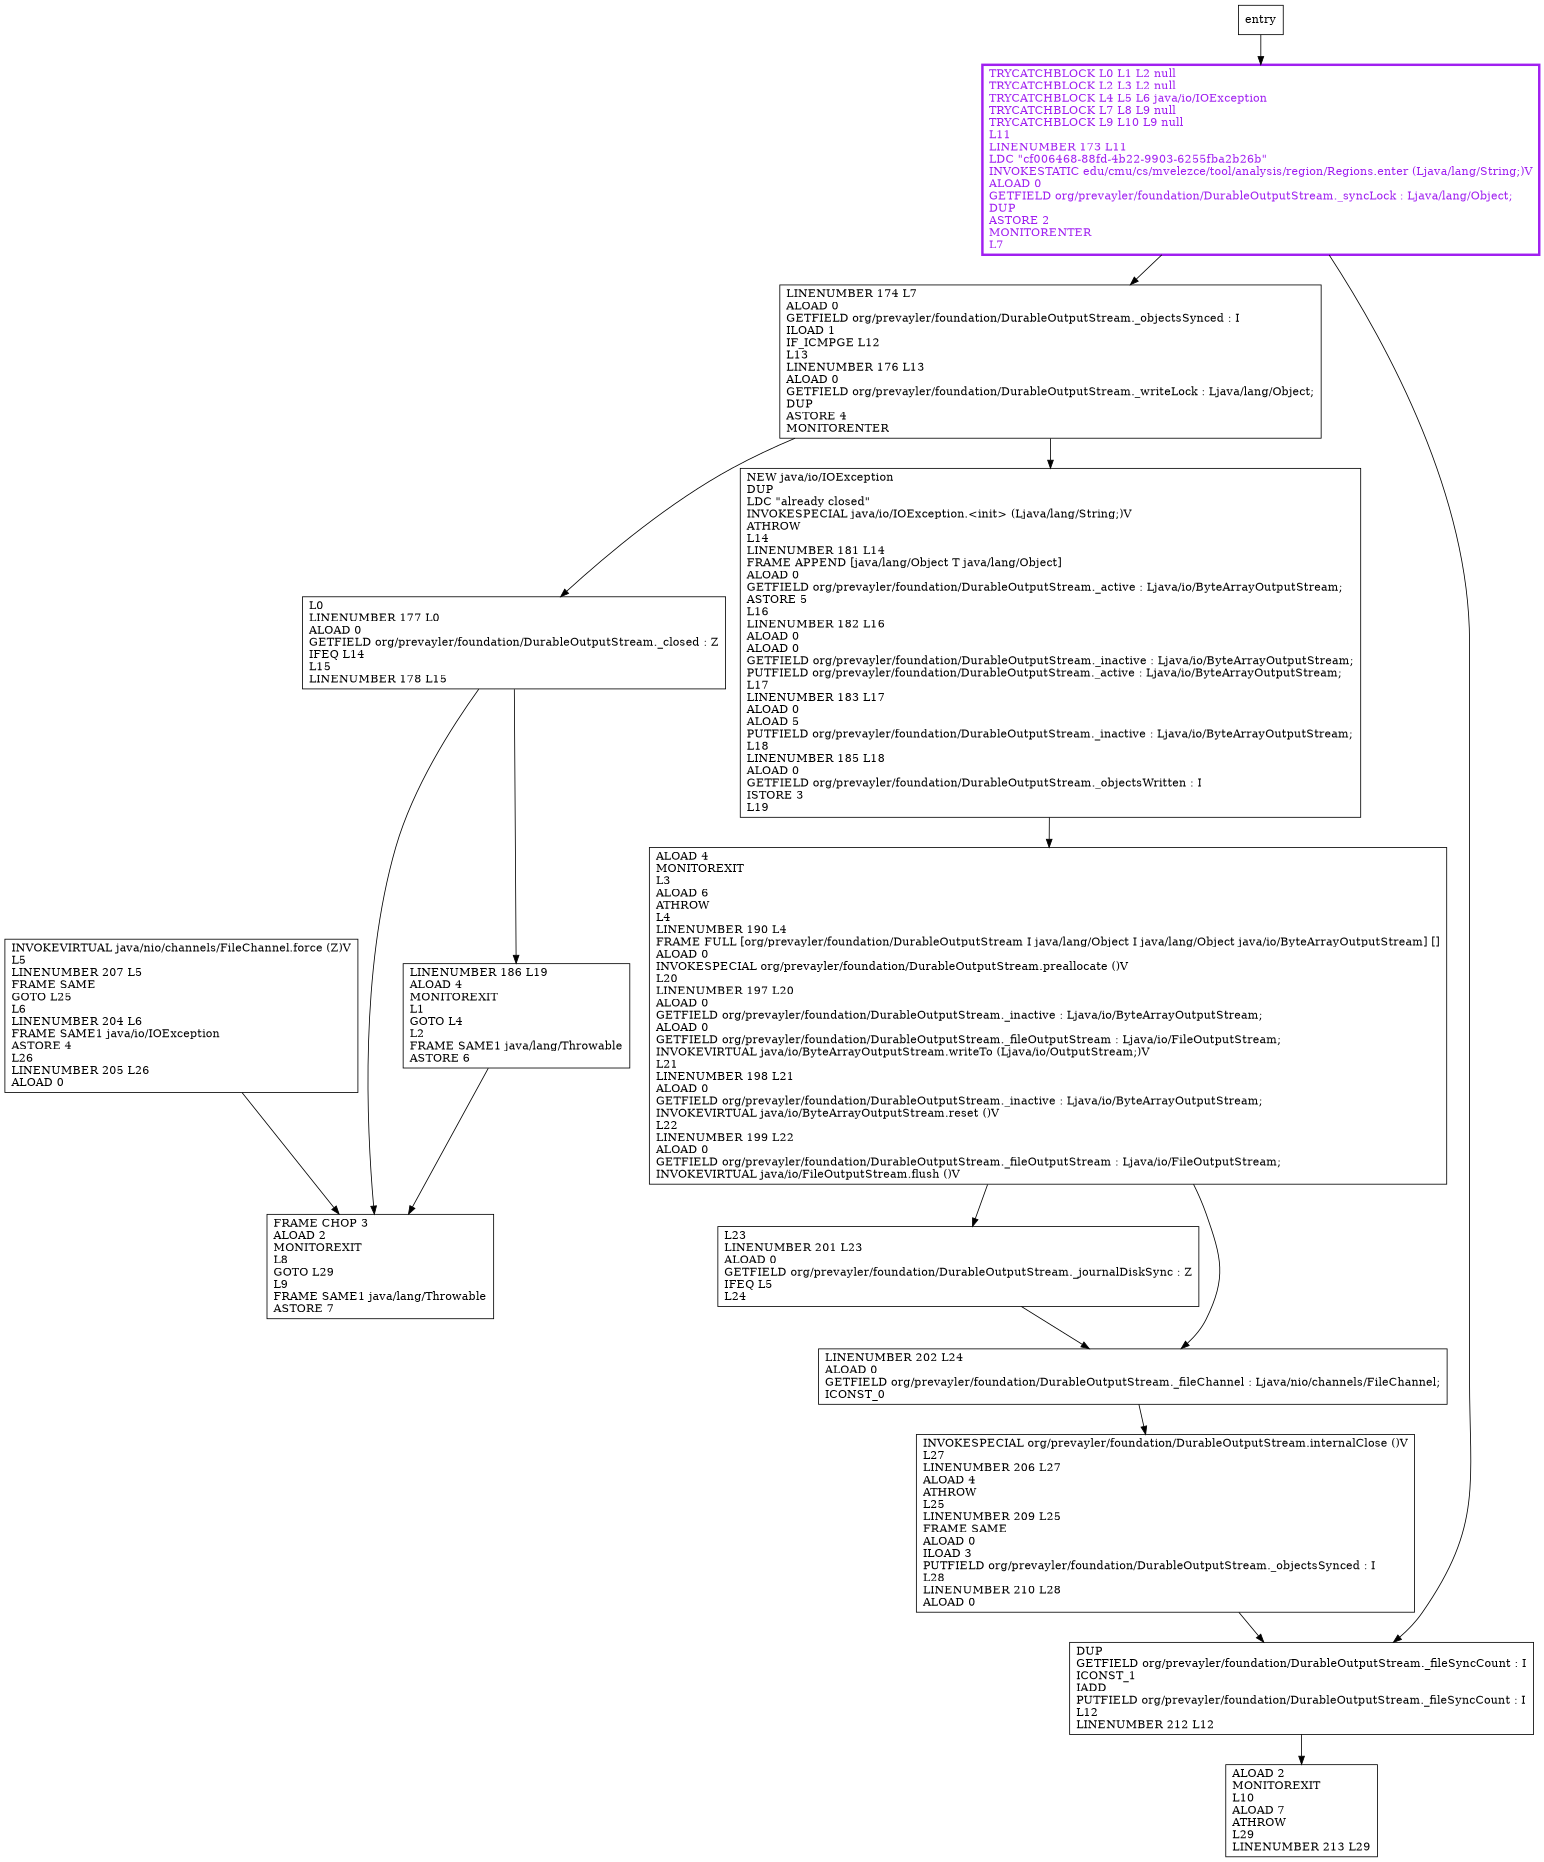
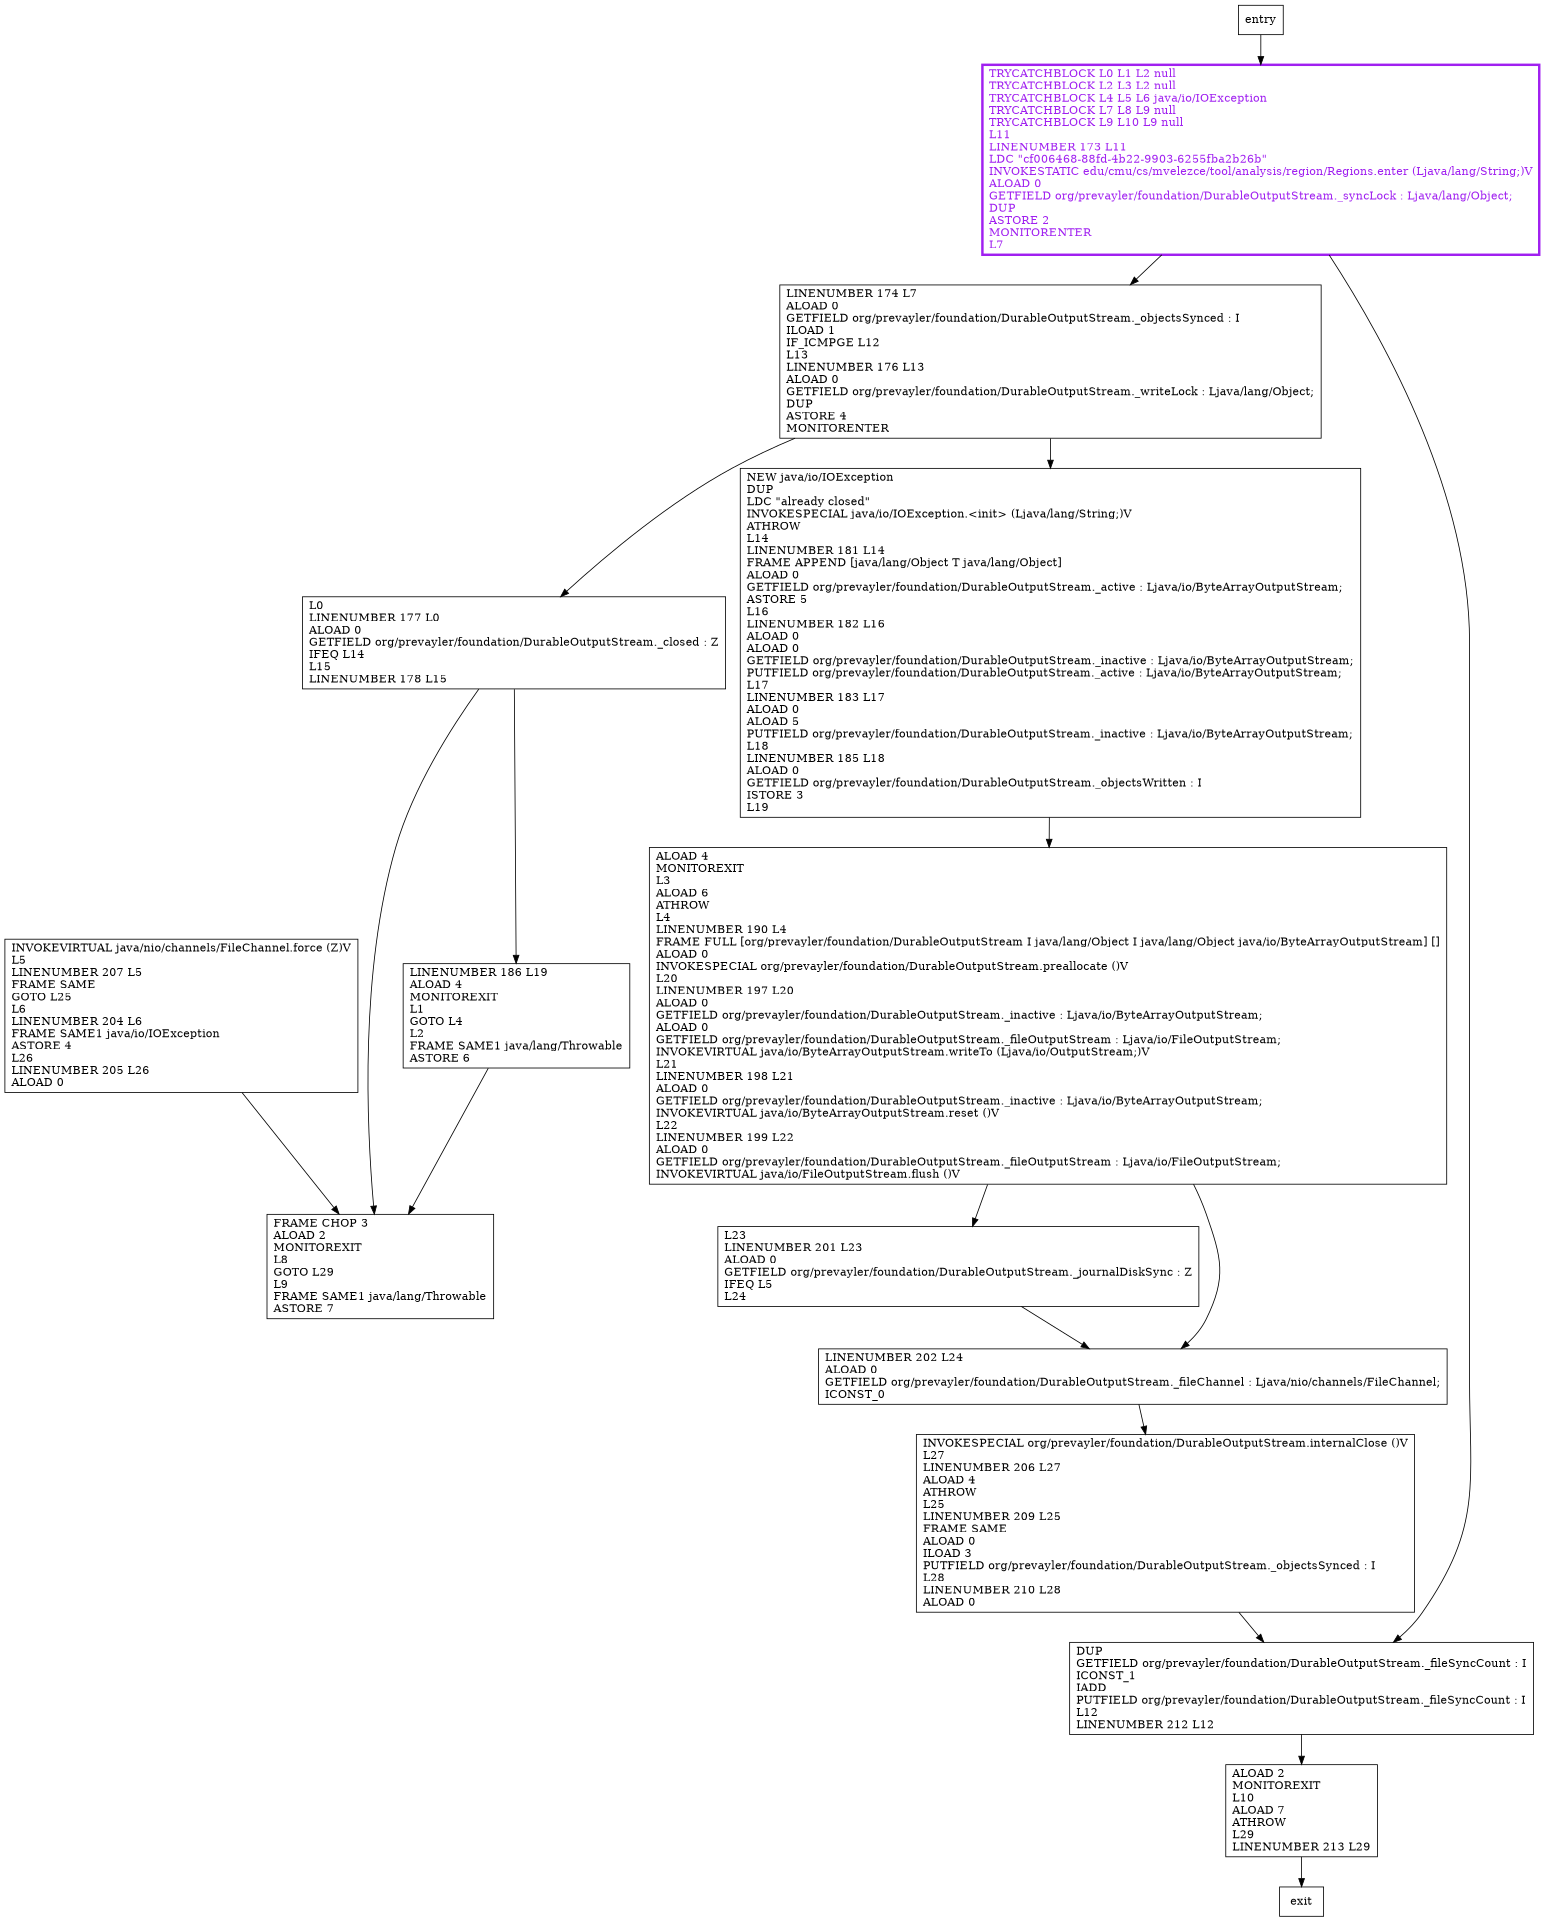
none -> (1302, 1902)
